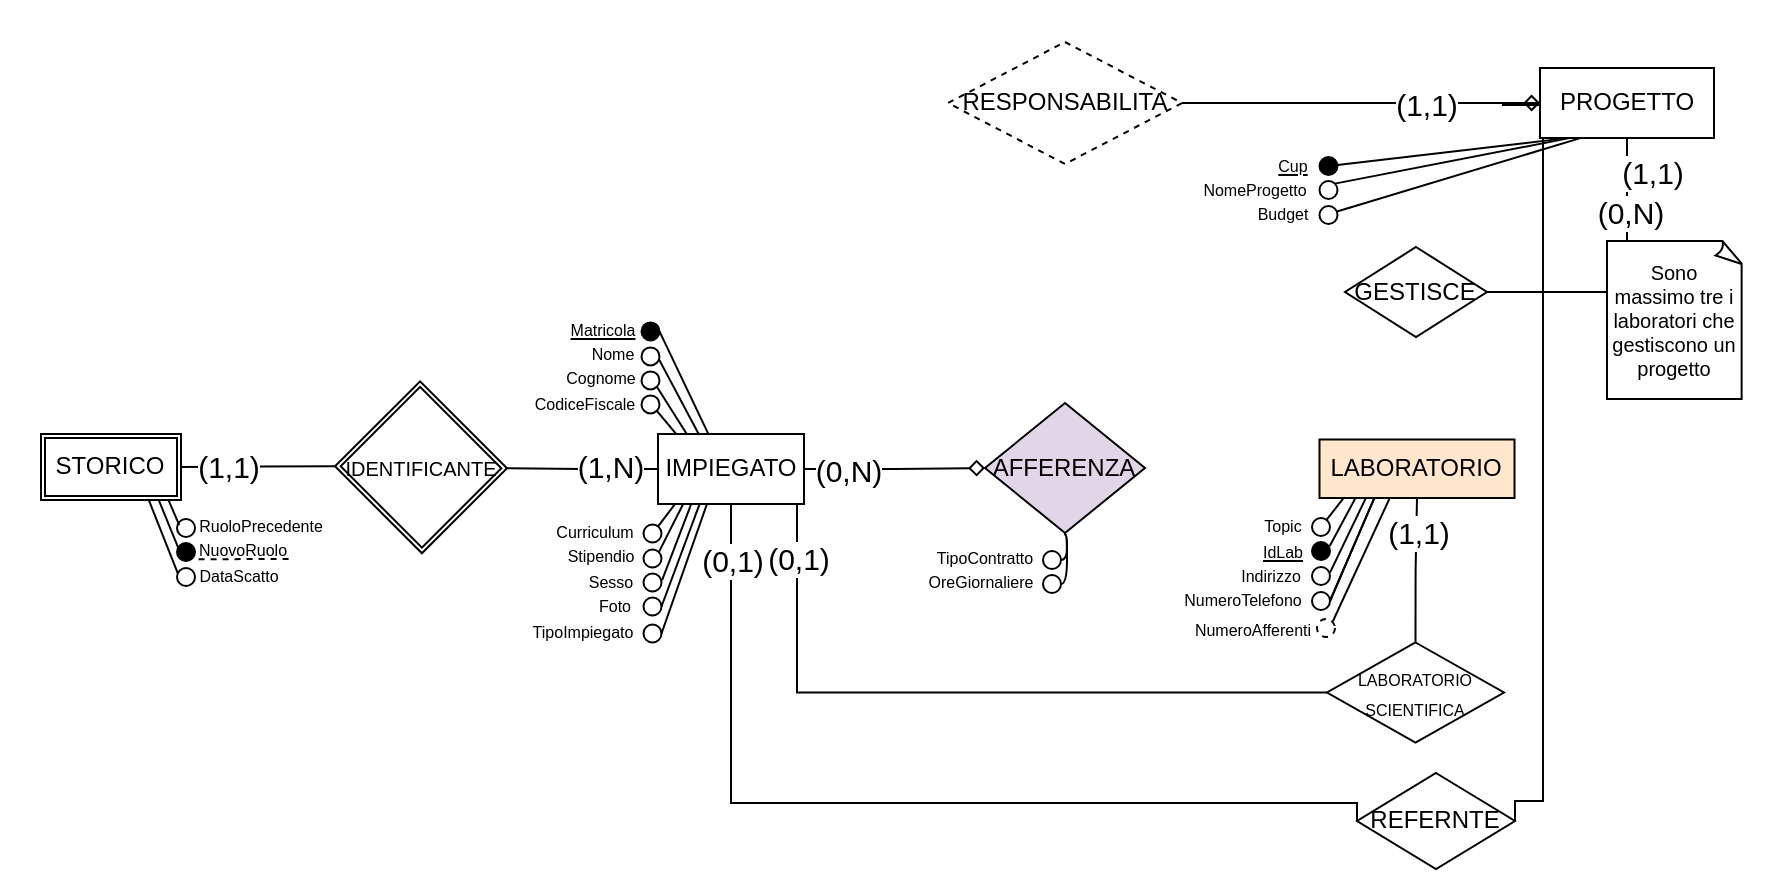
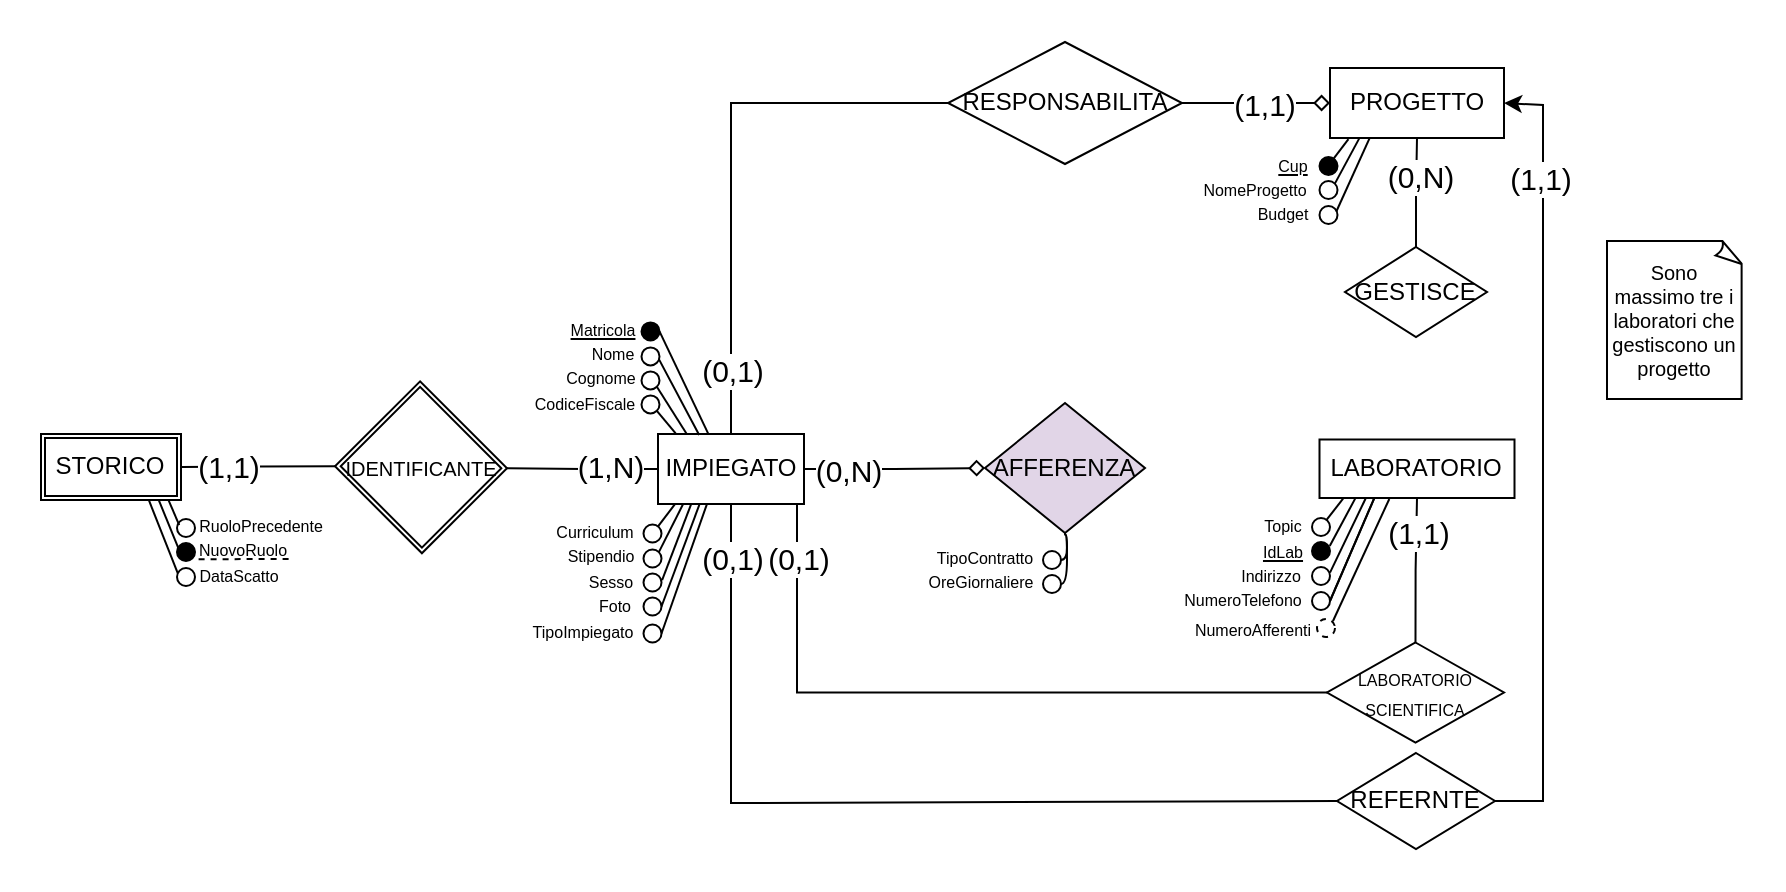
(1065, 103) -> (1065, 103)
(1627, 103) -> (1417, 103)
none -> (731, 121)
(1417, 469) -> (1417, 469)
(1436, 821) -> (1416, 801)
